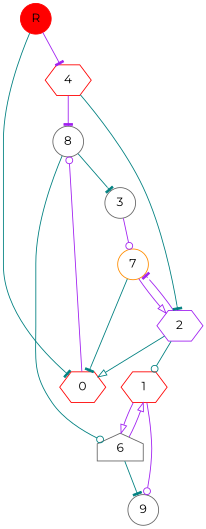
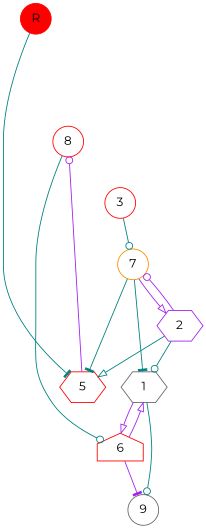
(68, 80) -> none
(68, 142) -> (68, 142)
(93, 171) -> none
(120, 203) -> (120, 203)
(126, 230) -> (126, 230)
(162, 295) -> (162, 295)
none -> (138, 324)
(83, 387) -> (83, 387)
(144, 387) -> (144, 387)
(152, 445) -> (152, 445)
(120, 449) -> (120, 449)
(131, 476) -> (131, 476)
